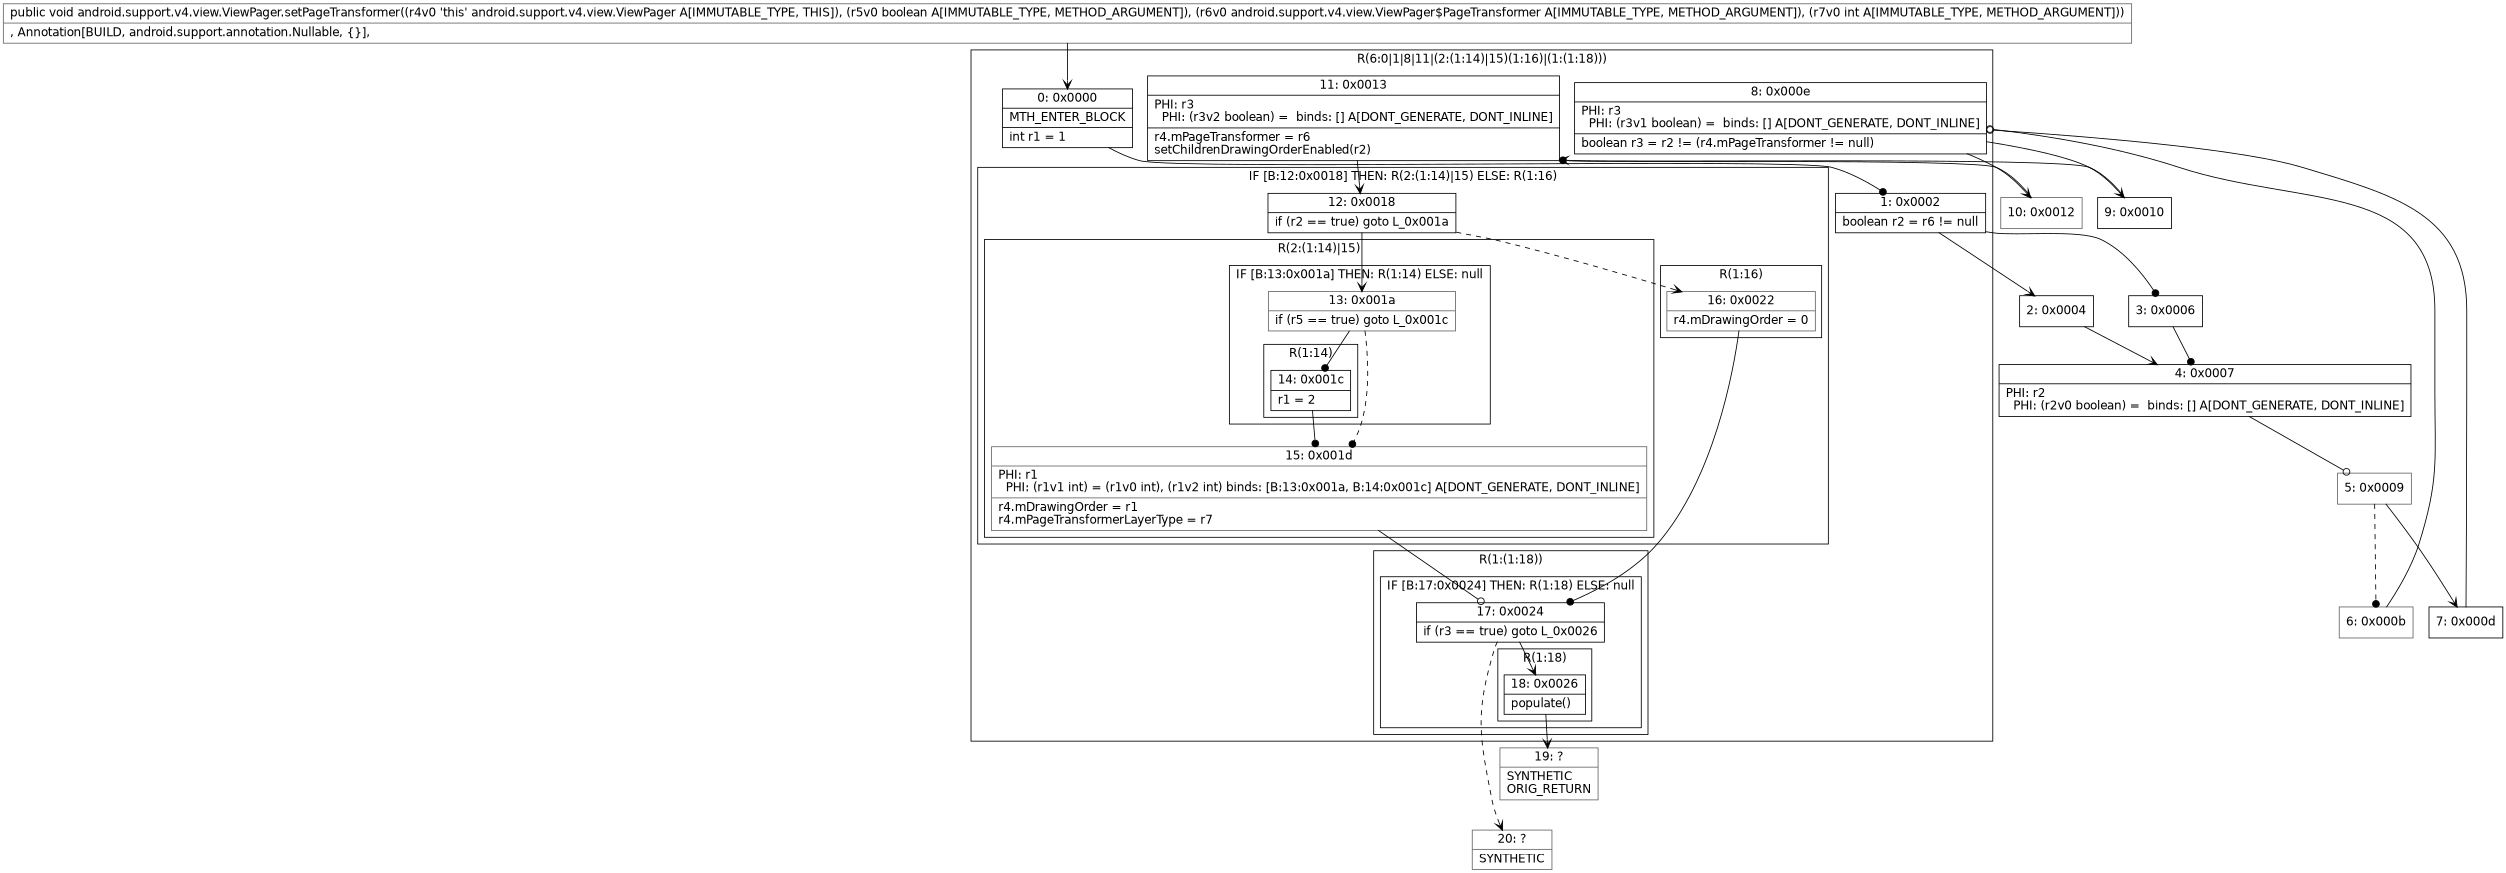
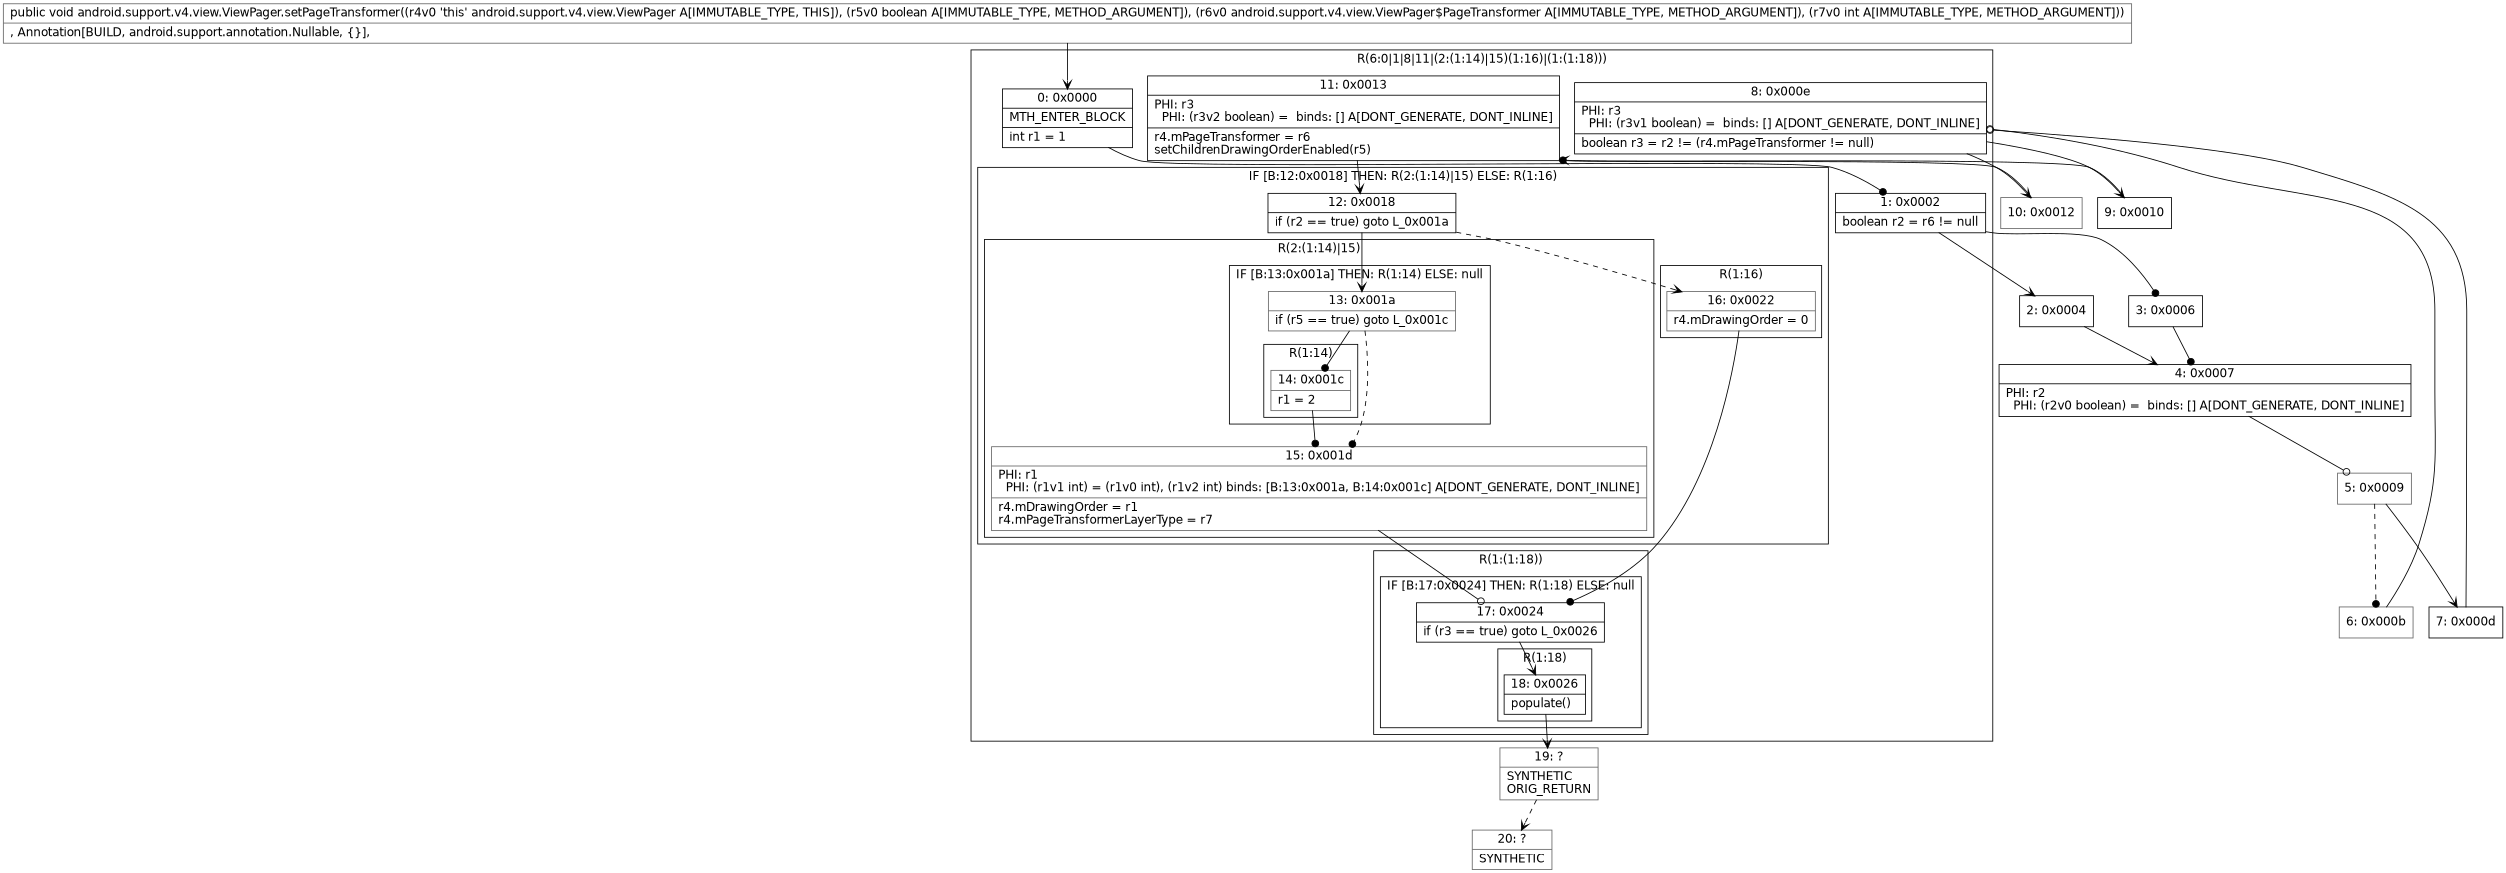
(1263, 150) -> (1263, 150)
(1311, 391) -> (1311, 391)
(1481, 718) -> (1531, 811)
